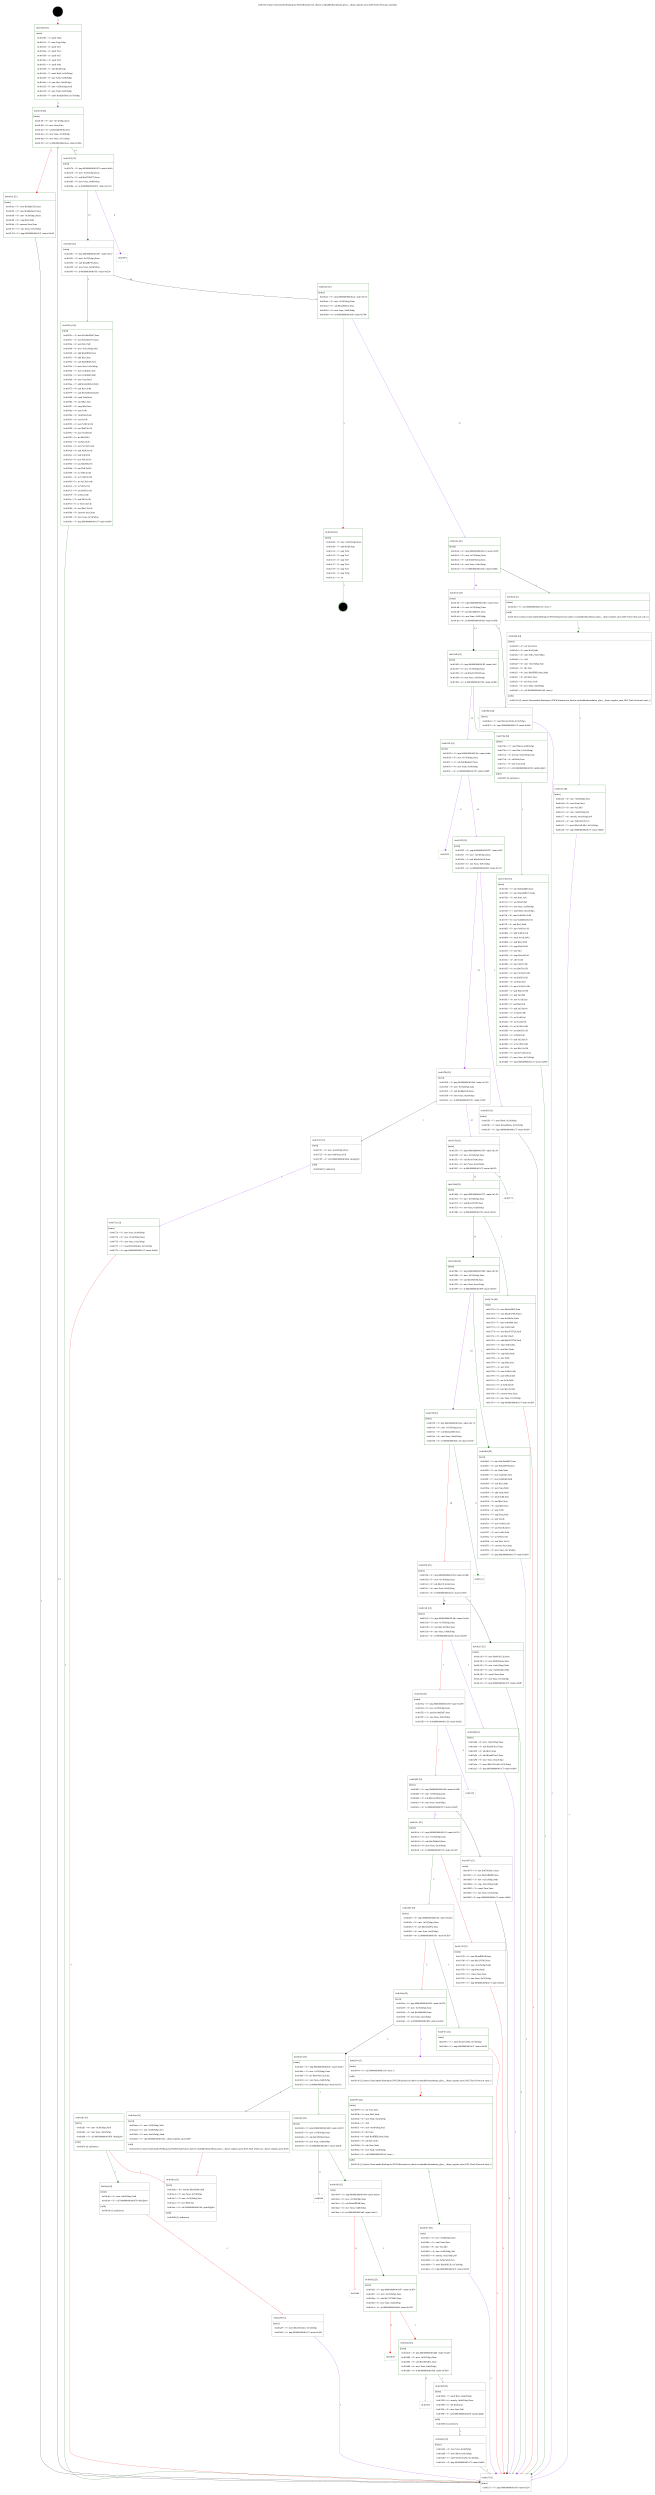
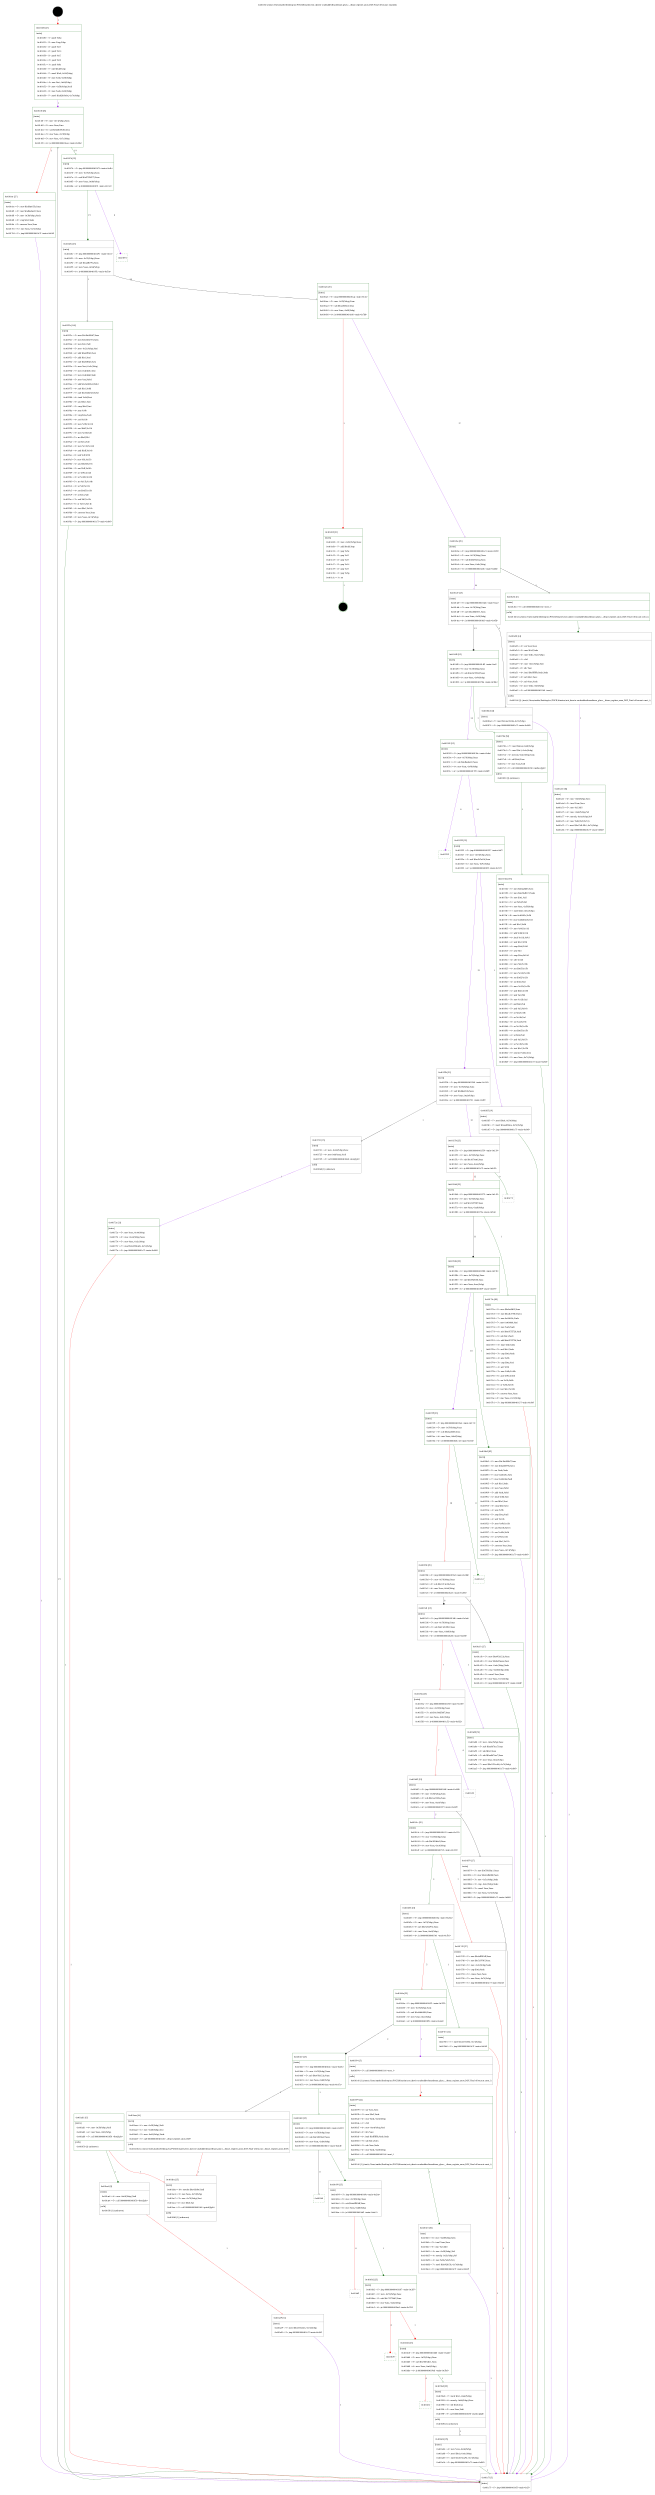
(40, 1569) -> (40, 1569)
